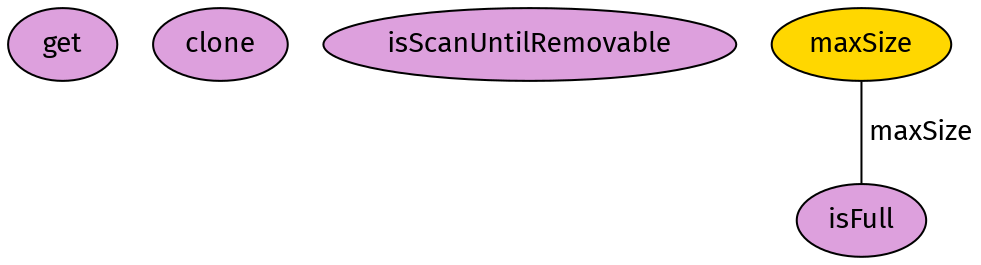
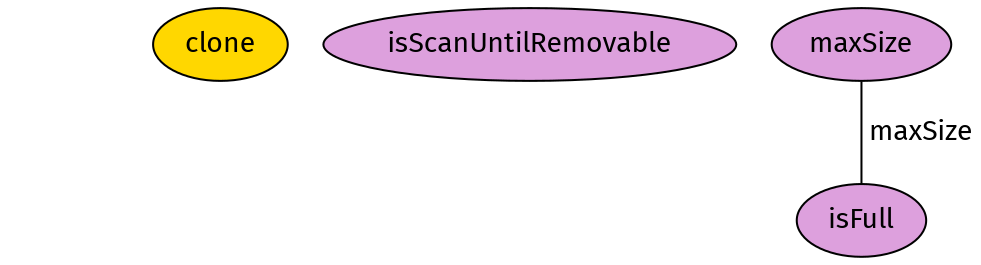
(63, 44) -> none
(220, 44) -> (220, 44)
(861, 44) -> (861, 44)
